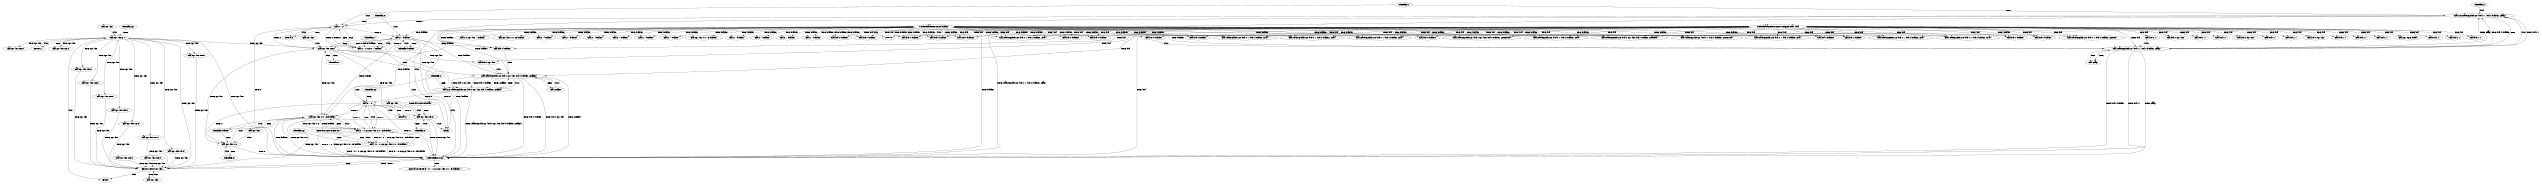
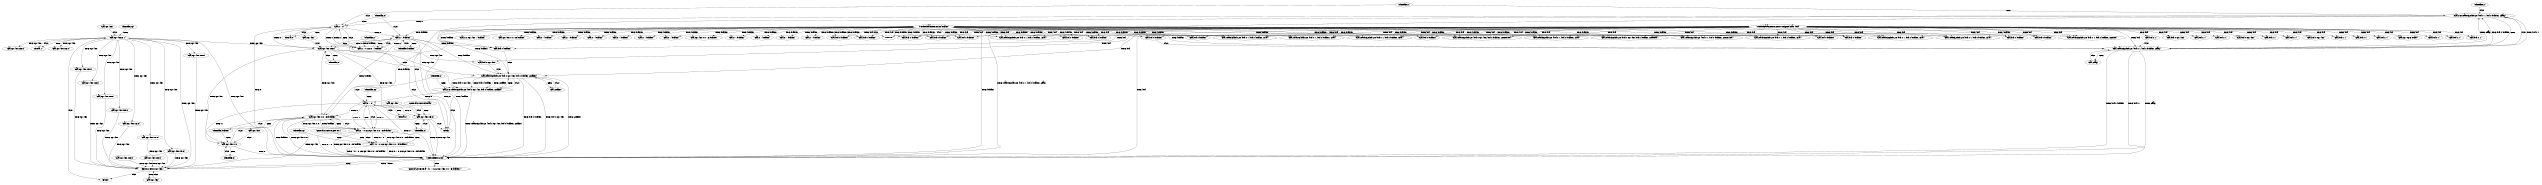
(38, 49) -> (38, 49)
